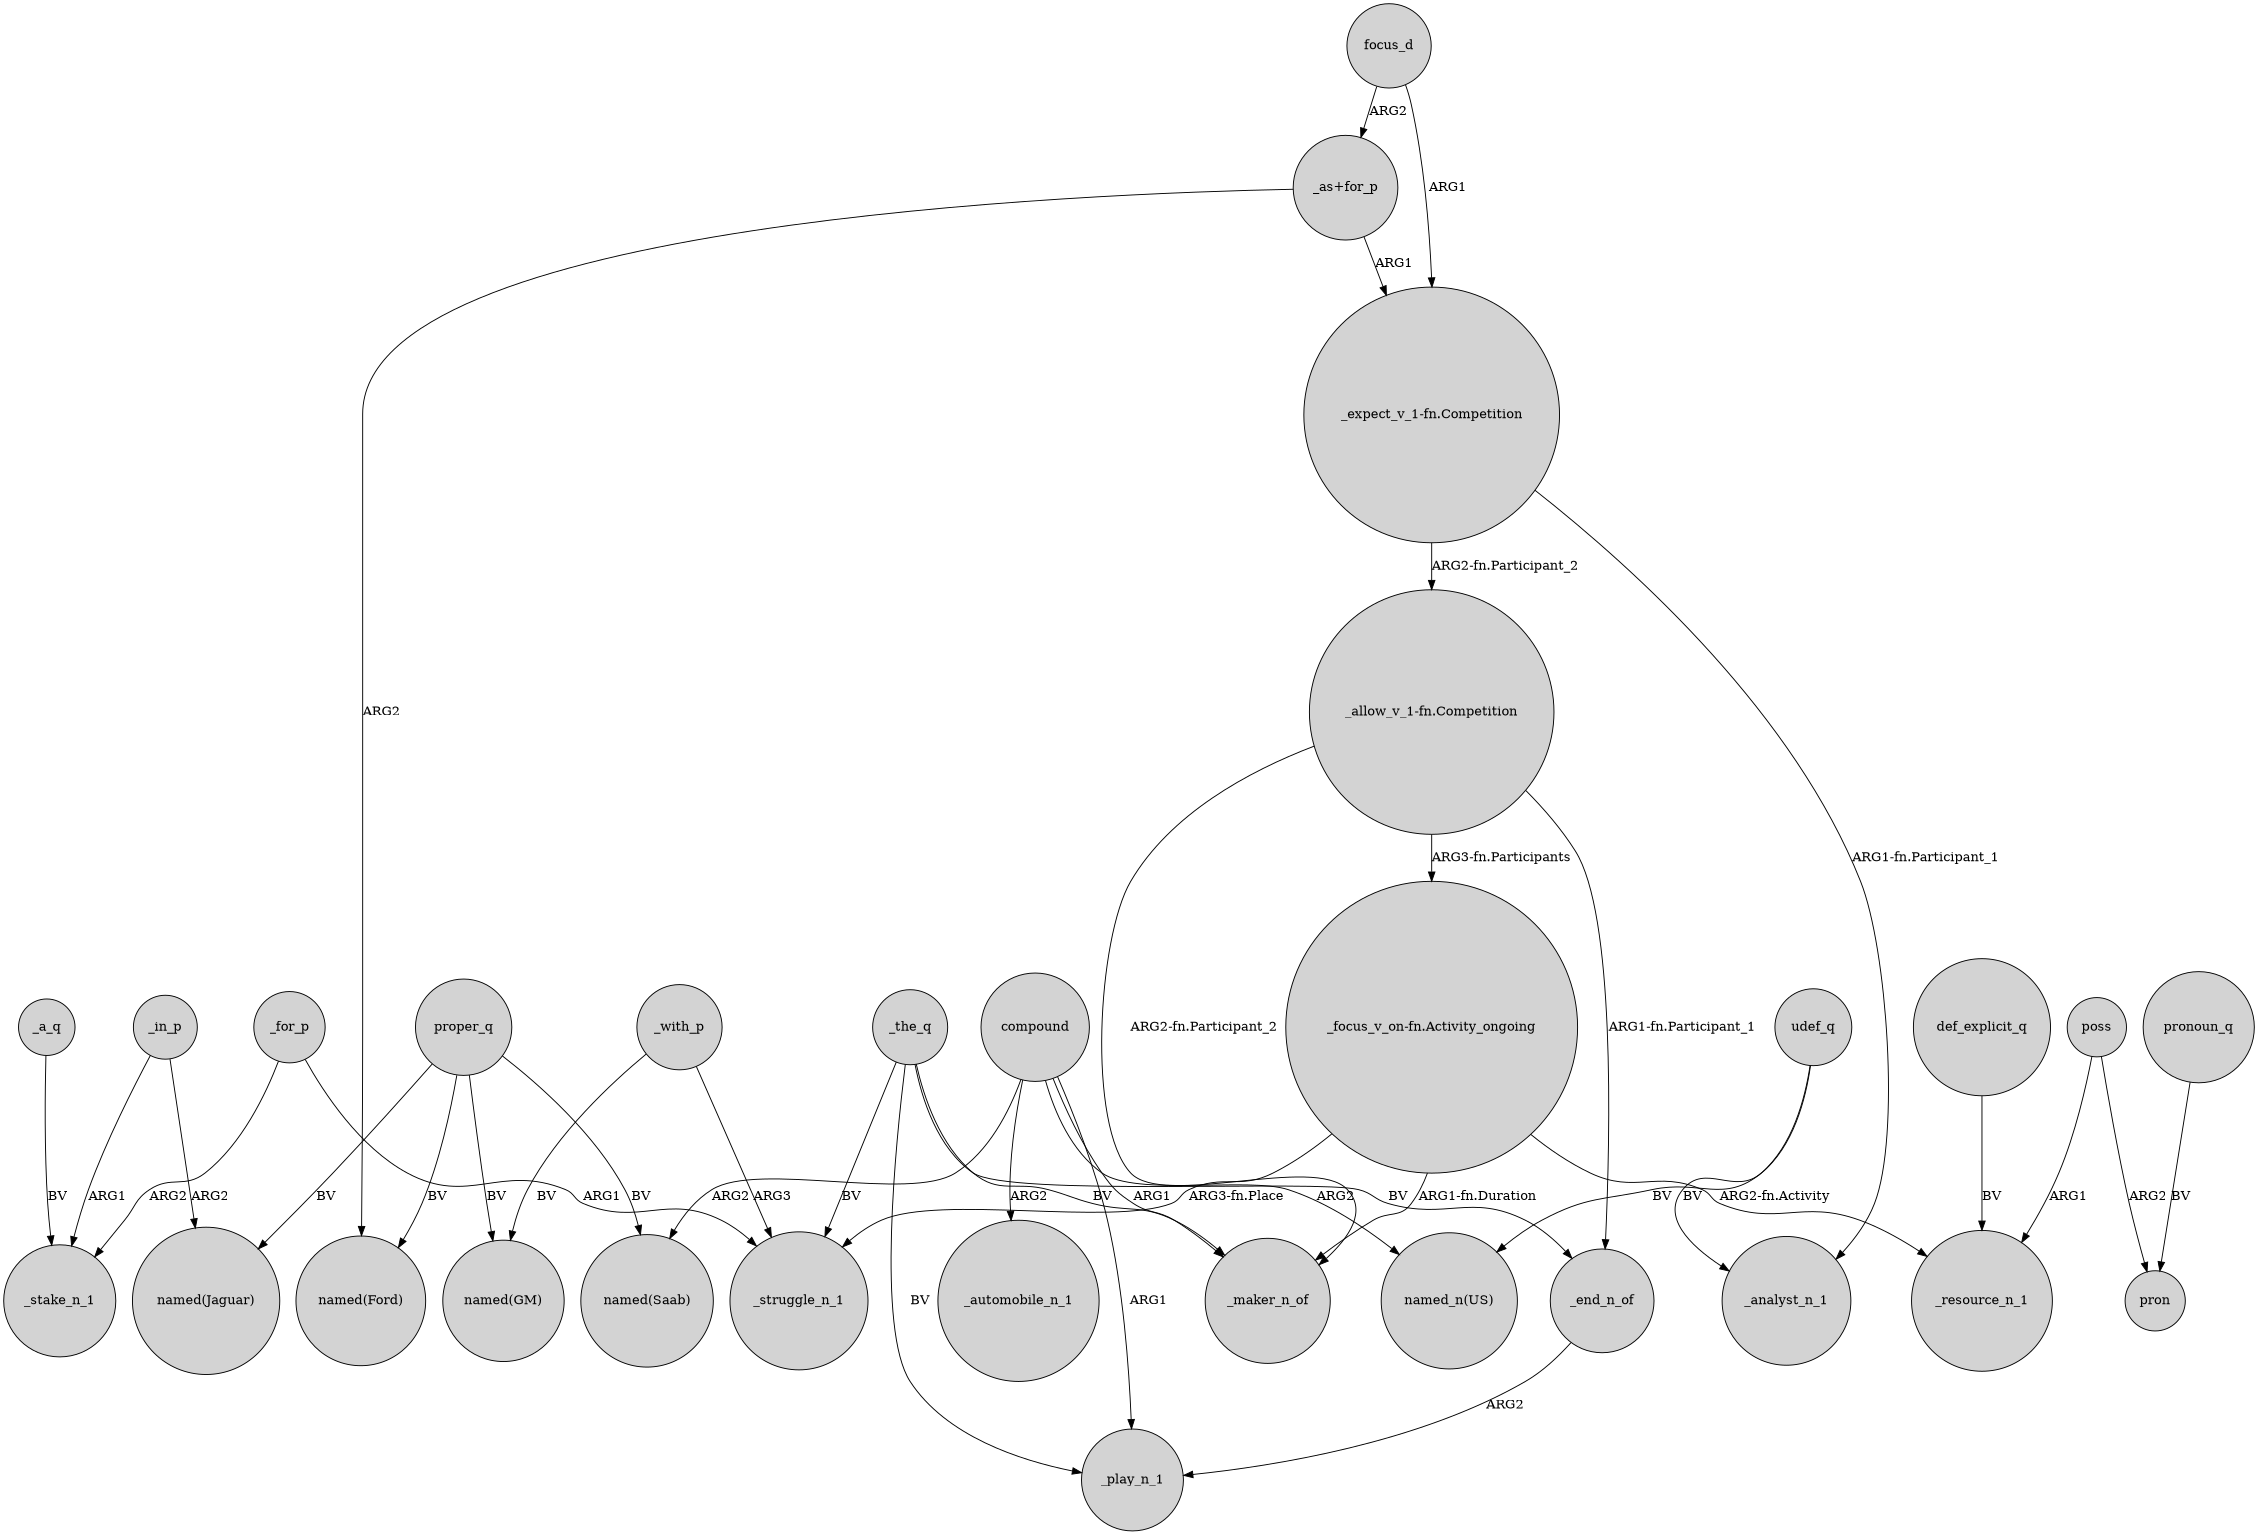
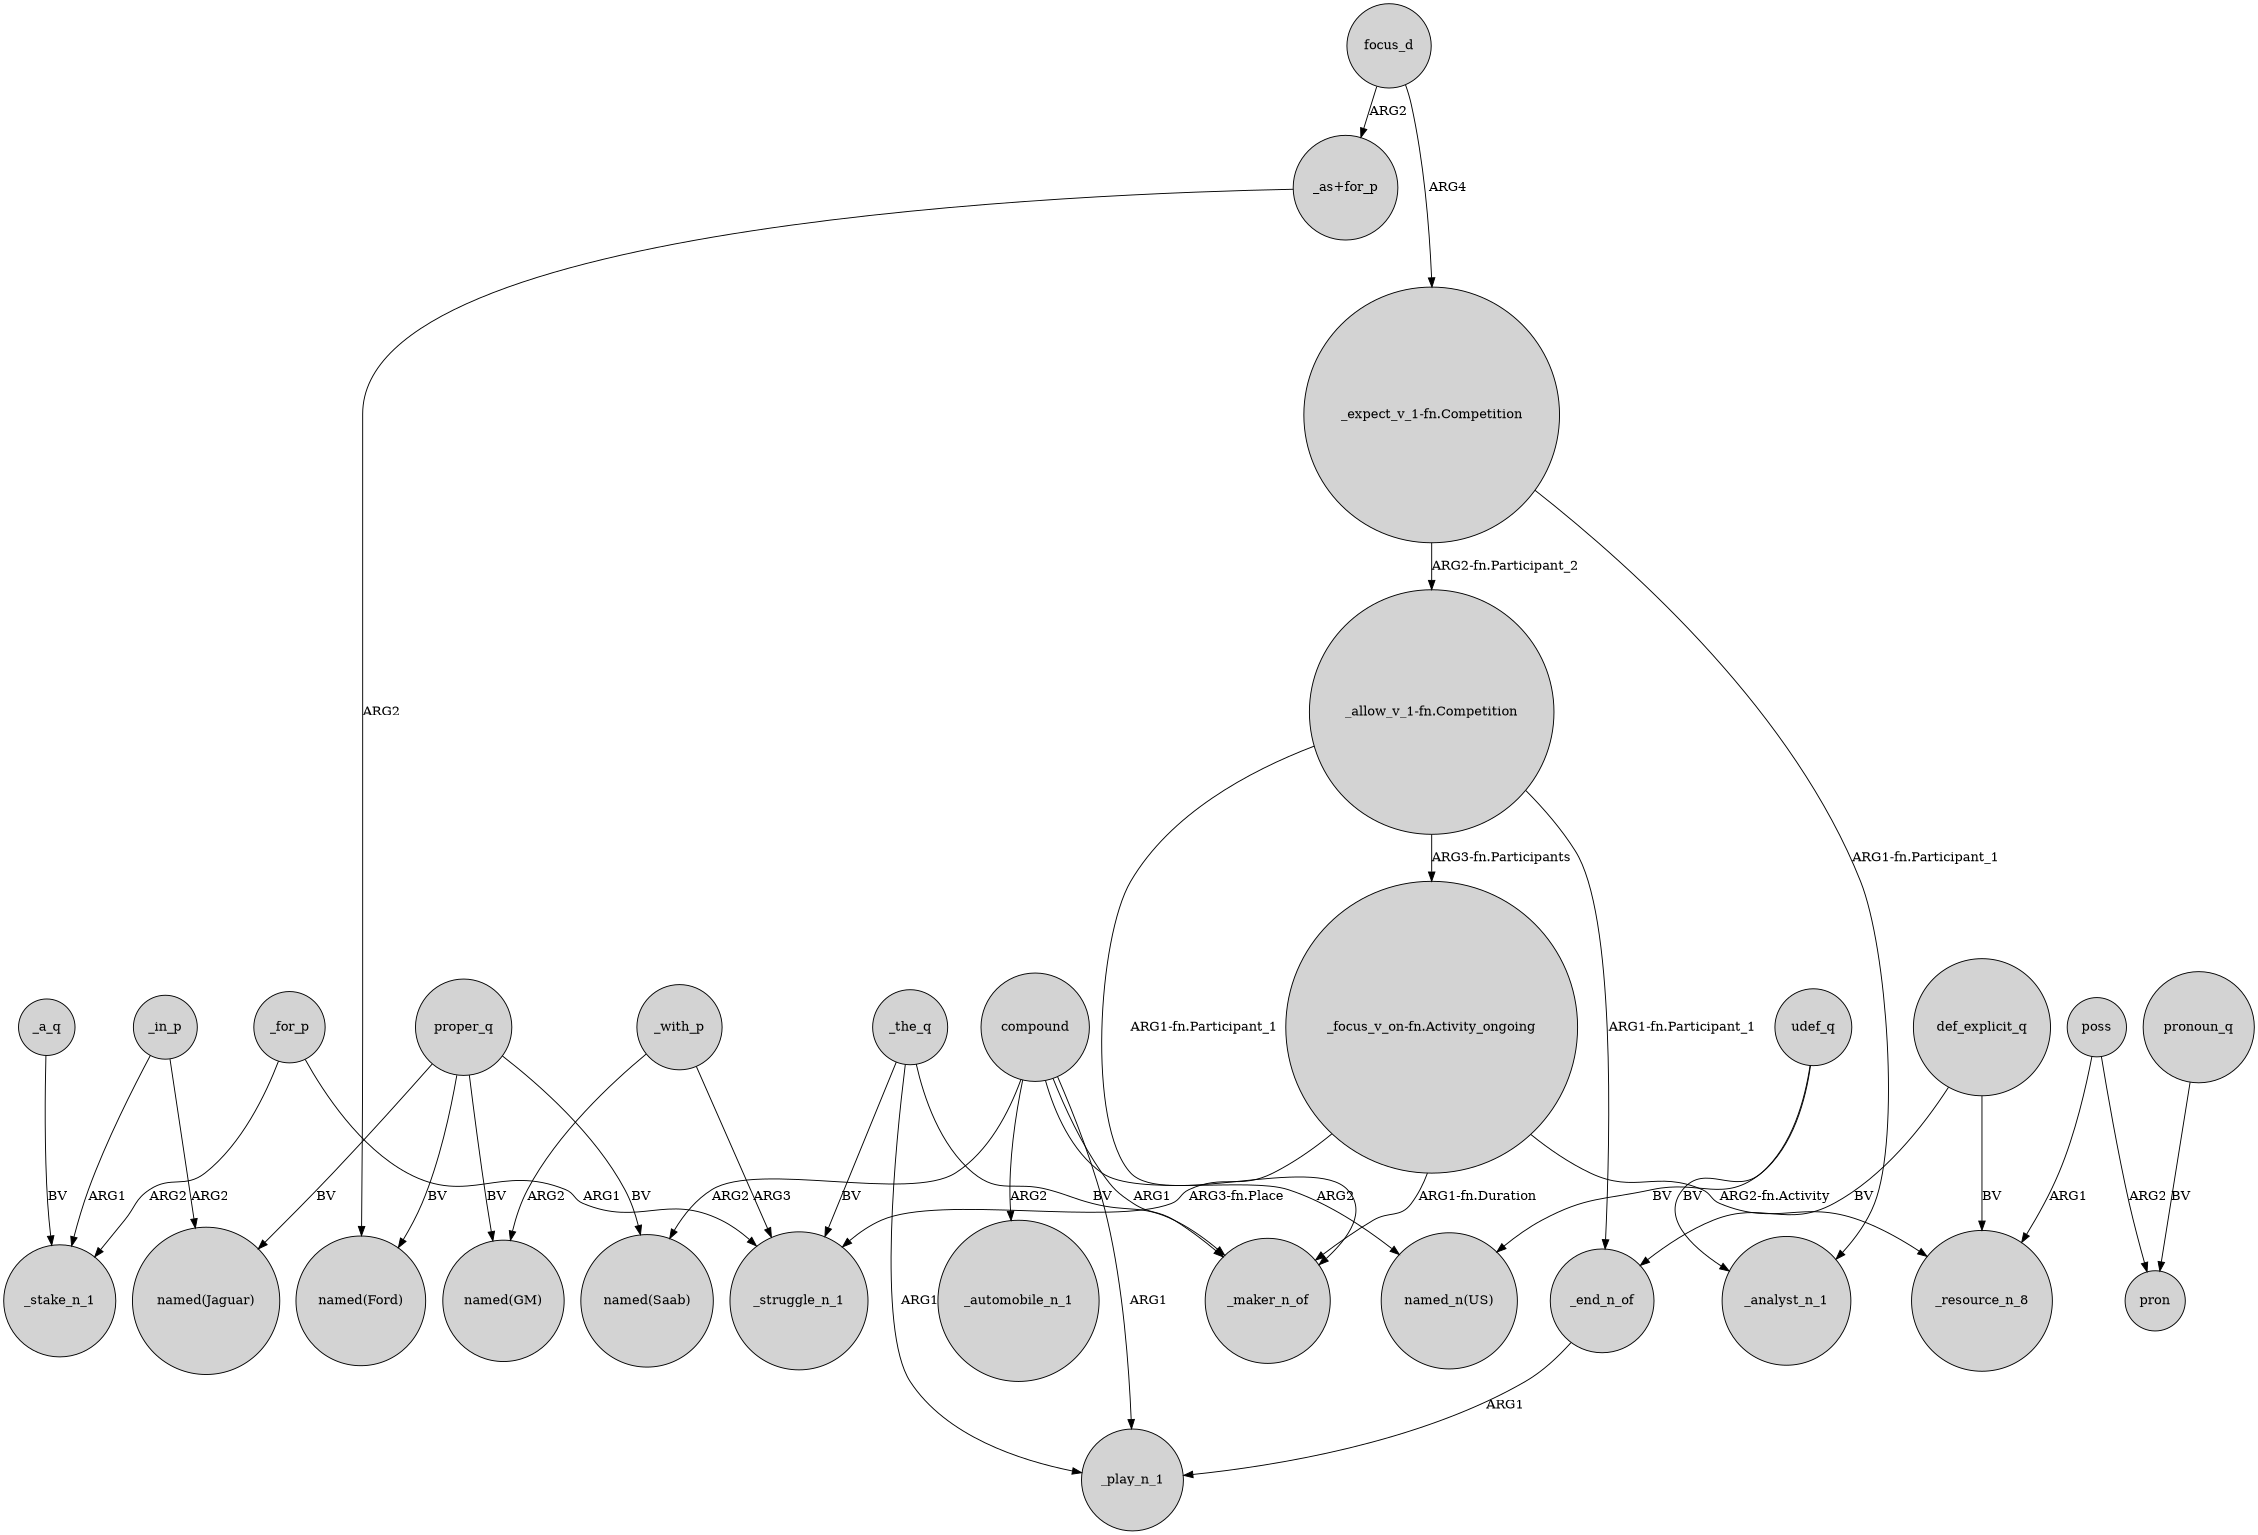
(1448, 188) -> (1448, 188)
(1374, 262) -> none
(1204, 1027) -> (1204, 1027)
(1306, 1186) -> (1826, 1207)
(547, 1197) -> (547, 1197)
(920, 1301) -> (920, 1301)
(1982, 1301) -> (1982, 1301)
(1505, 1405) -> (1505, 1405)
